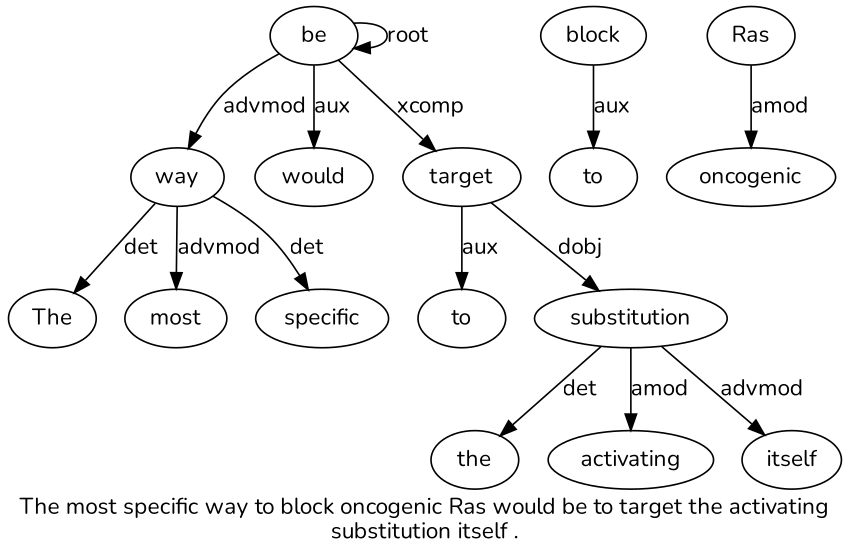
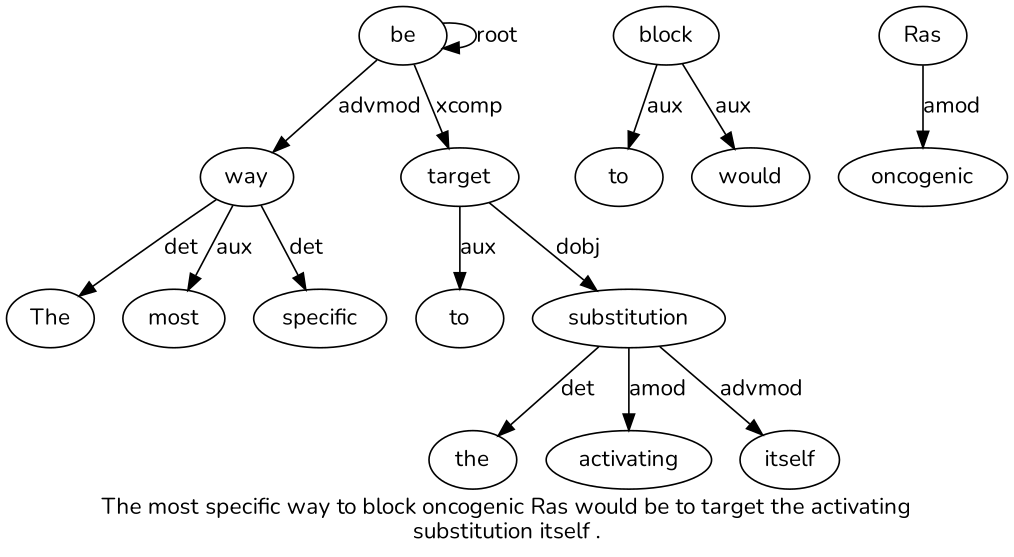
(314, 98) -> (704, 99)
(220, 248) -> (235, 248)
